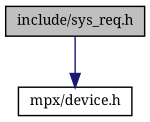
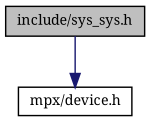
(75, 21) -> (75, 21)
